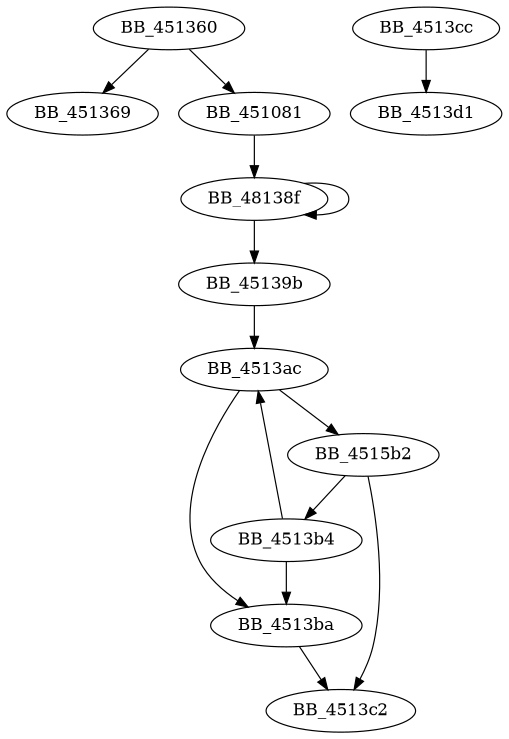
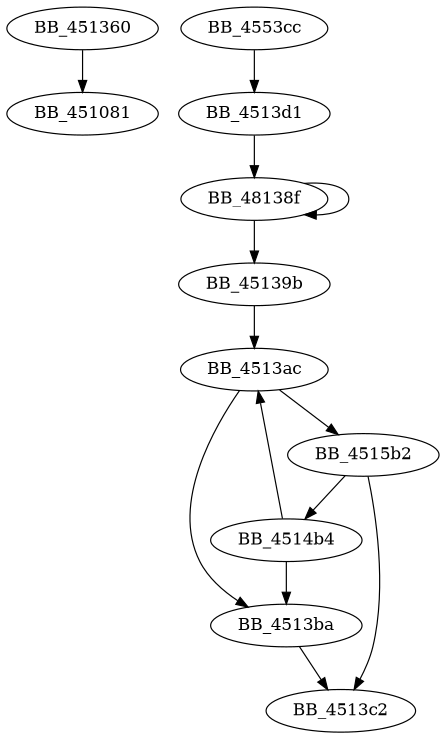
(426, 28) -> (254, 28)
(83, 114) -> none
(254, 151) -> (254, 151)
(286, 540) -> (286, 540)
